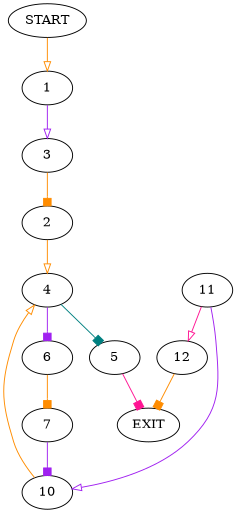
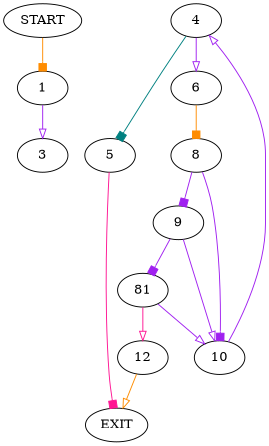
(47, 50) -> (43, 50)
(47, 223) -> none
none -> (178, 223)
(207, 290) -> (143, 290)
(47, 319) -> (196, 50)
(168, 387) -> (132, 387)
(4, 396) -> (265, 189)
(47, 425) -> (196, 155)
